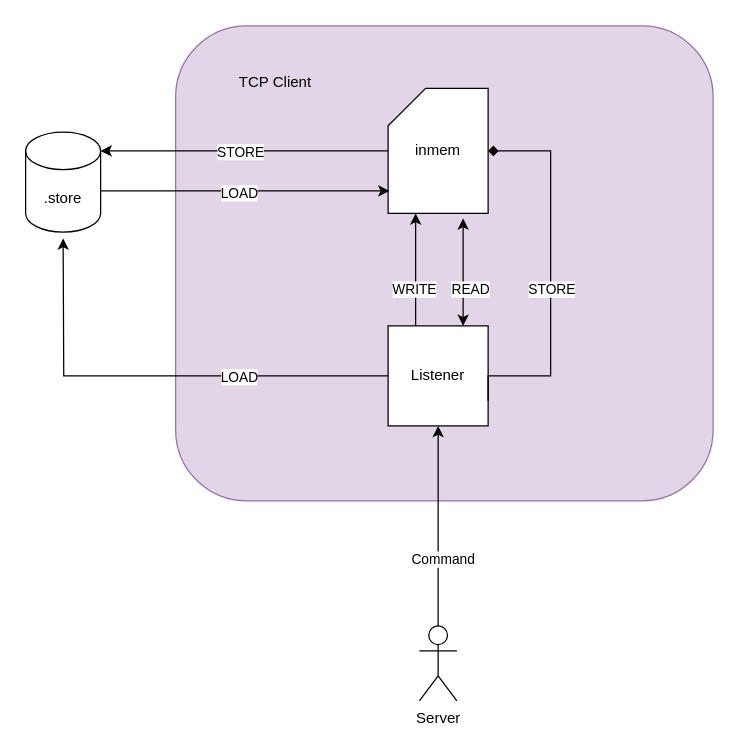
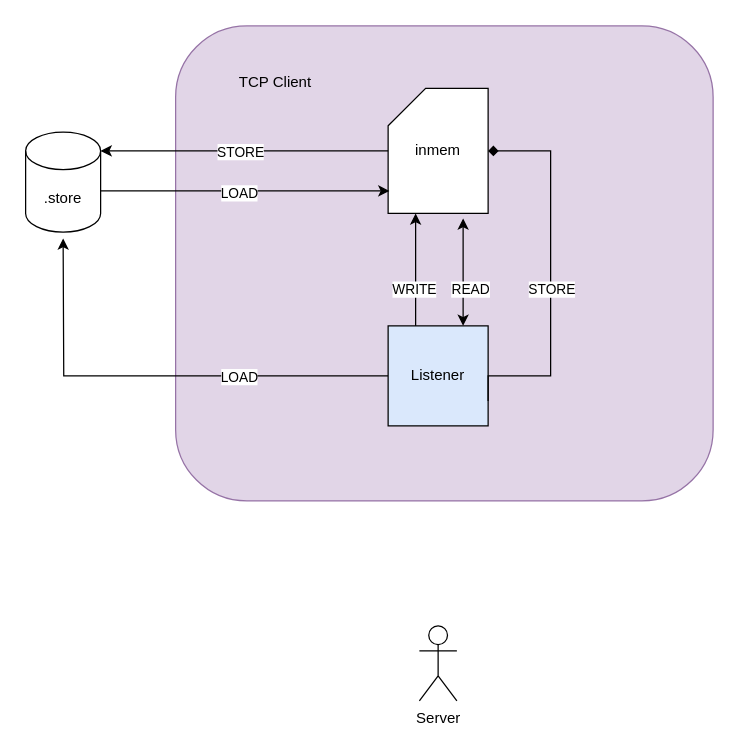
(438, 376) -> (438, 376)
(438, 530) -> none
